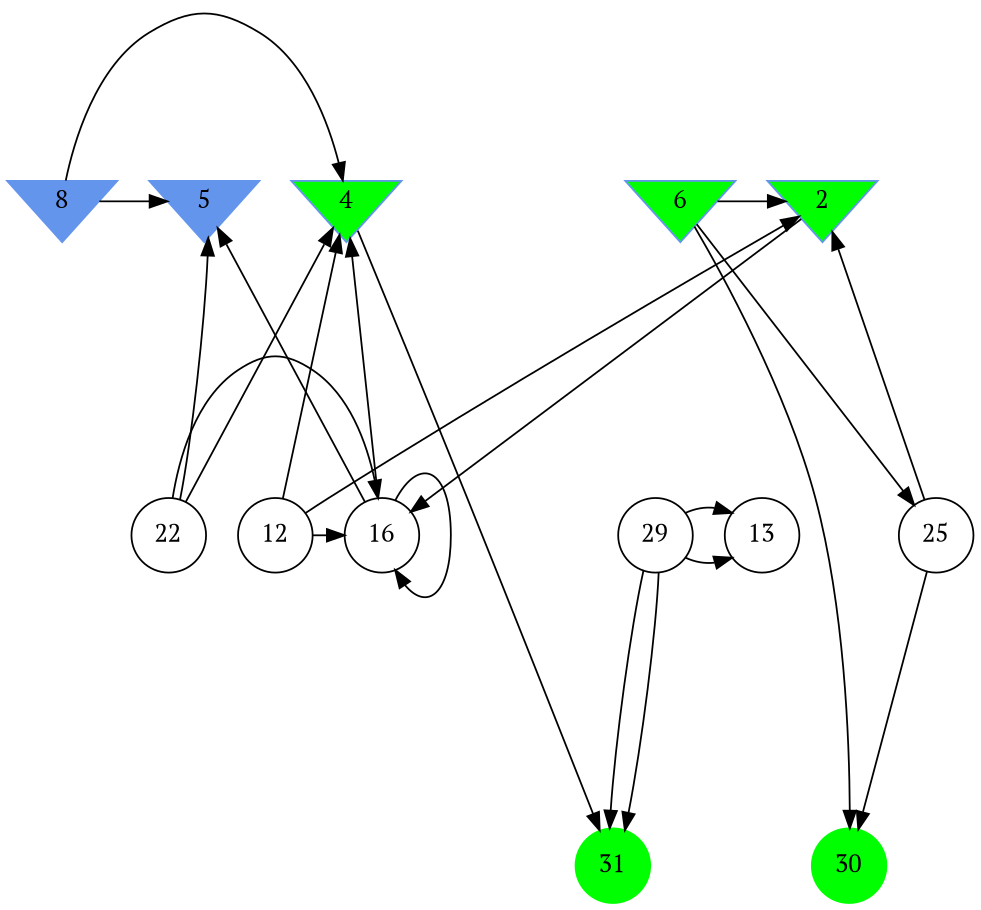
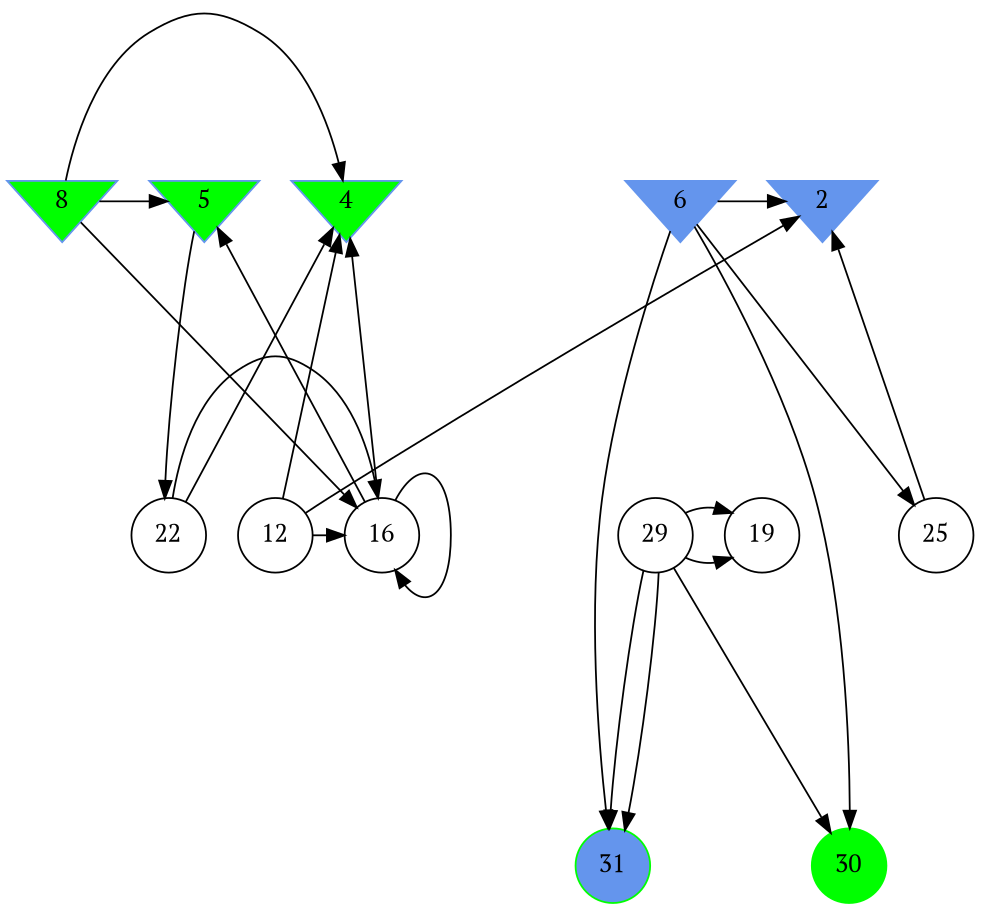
(62, 201) -> (62, 201)
(204, 201) -> (204, 201)
(680, 201) -> (680, 201)
(822, 201) -> (822, 201)
(613, 360) -> (212, 358)
(197, 378) -> (176, 355)
(477, 522) -> (600, 517)
(762, 535) -> (762, 535)
(895, 692) -> (748, 692)
(613, 866) -> (613, 866)
